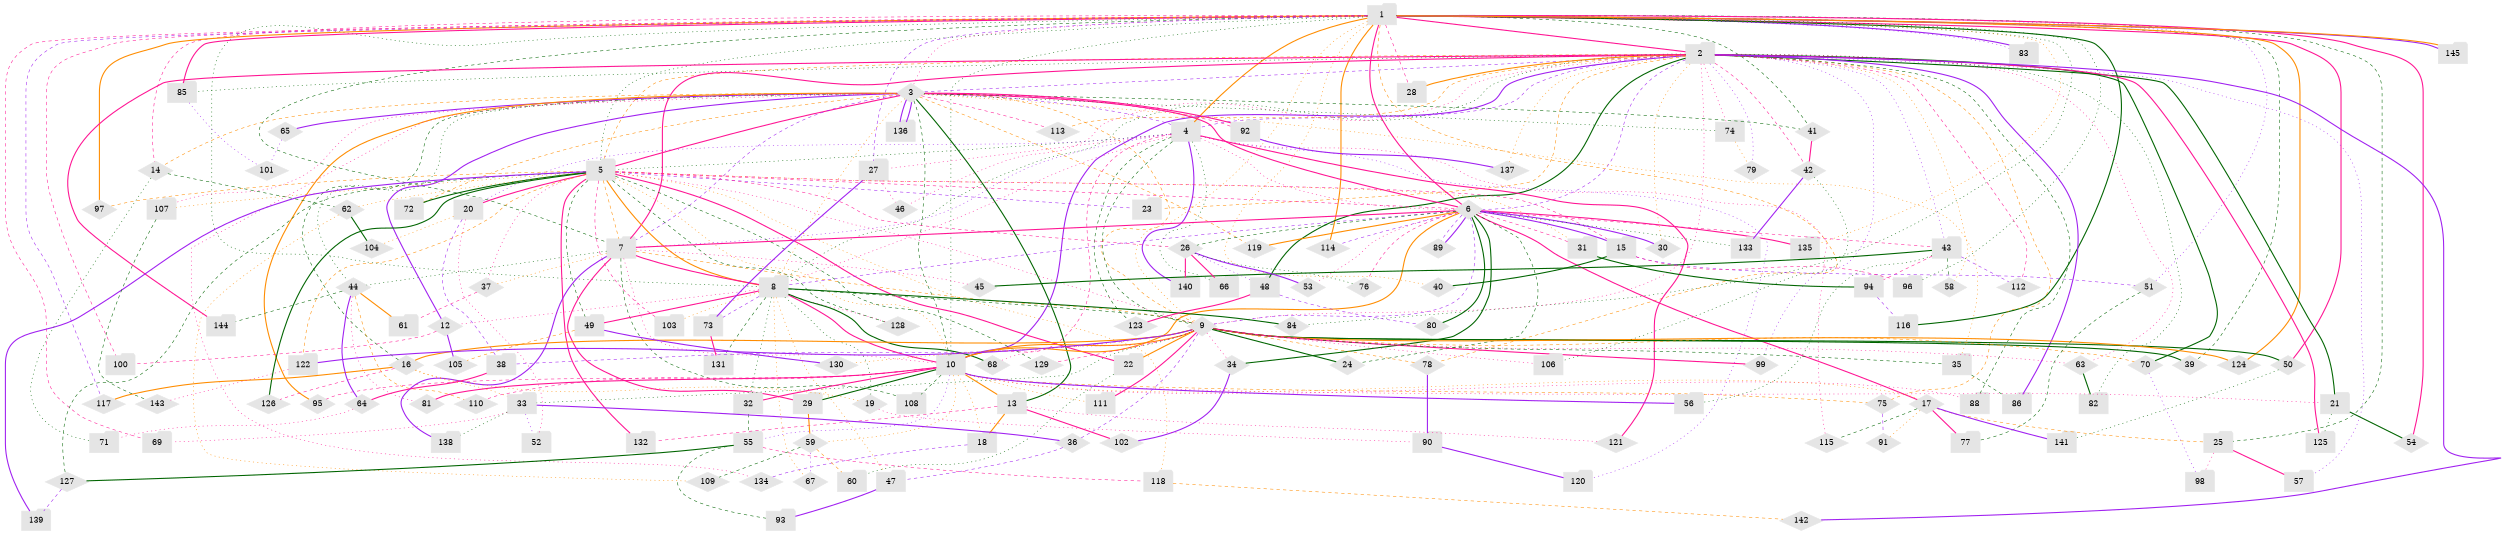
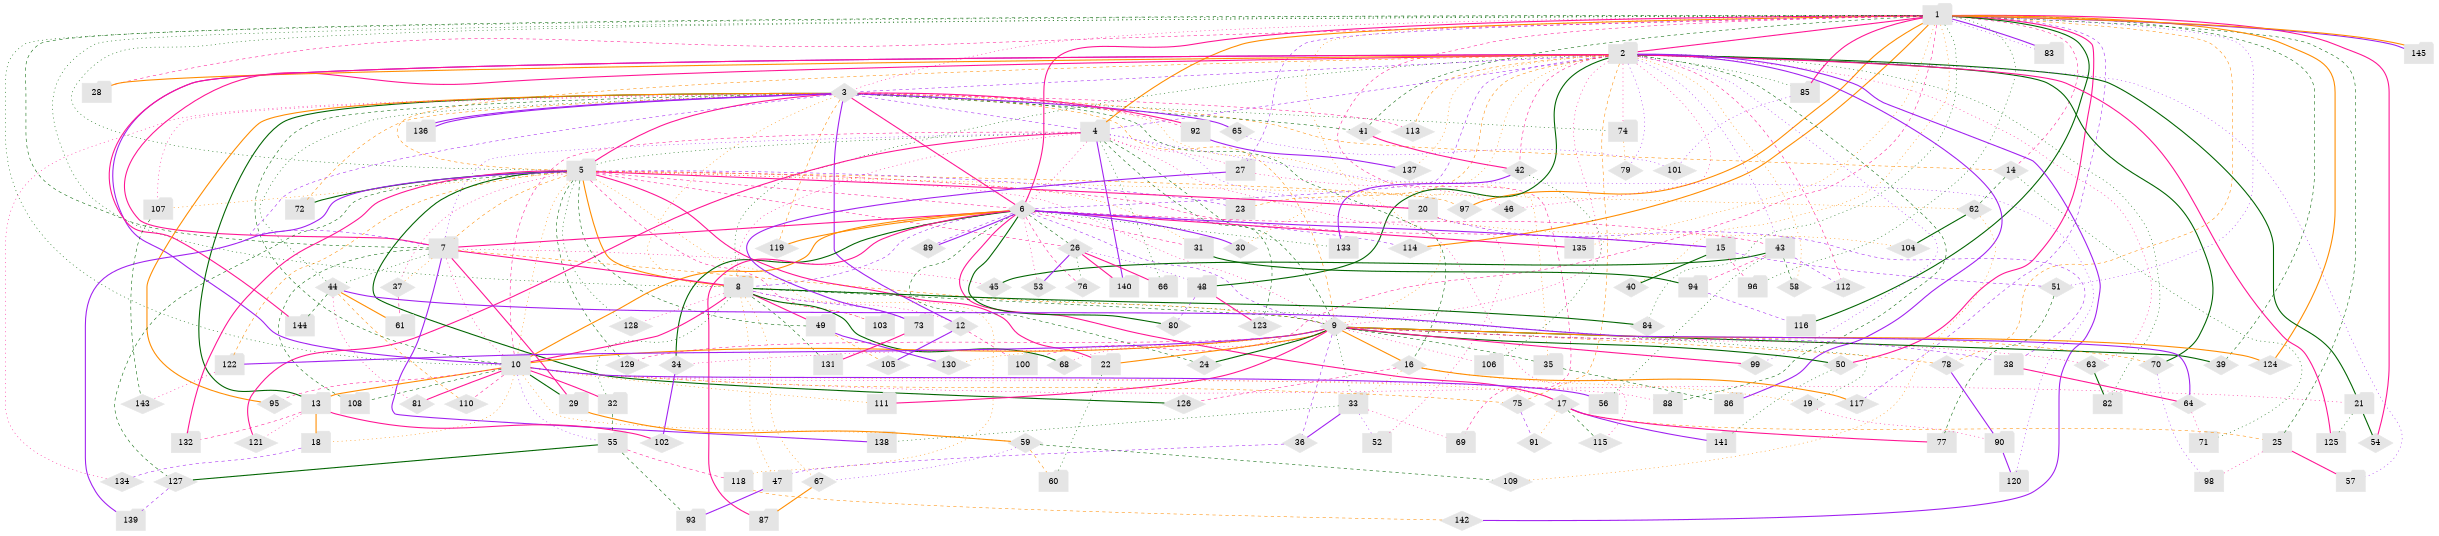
(711, 259) -> (567, 256)
none -> (764, 521)
